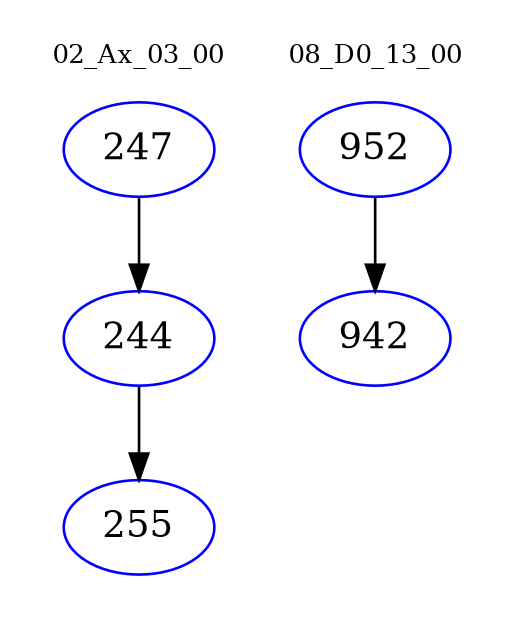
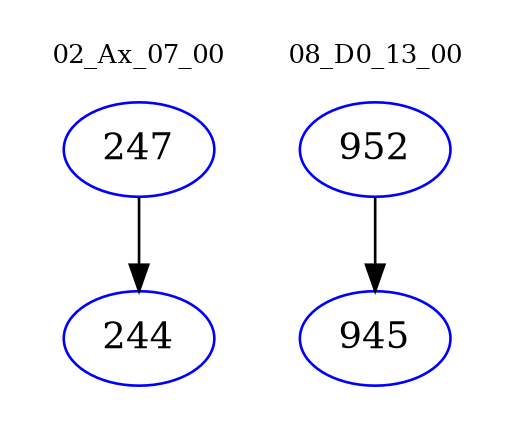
(139, 56) -> (139, 56)
(375, 338) -> (375, 338)
(139, 527) -> none
